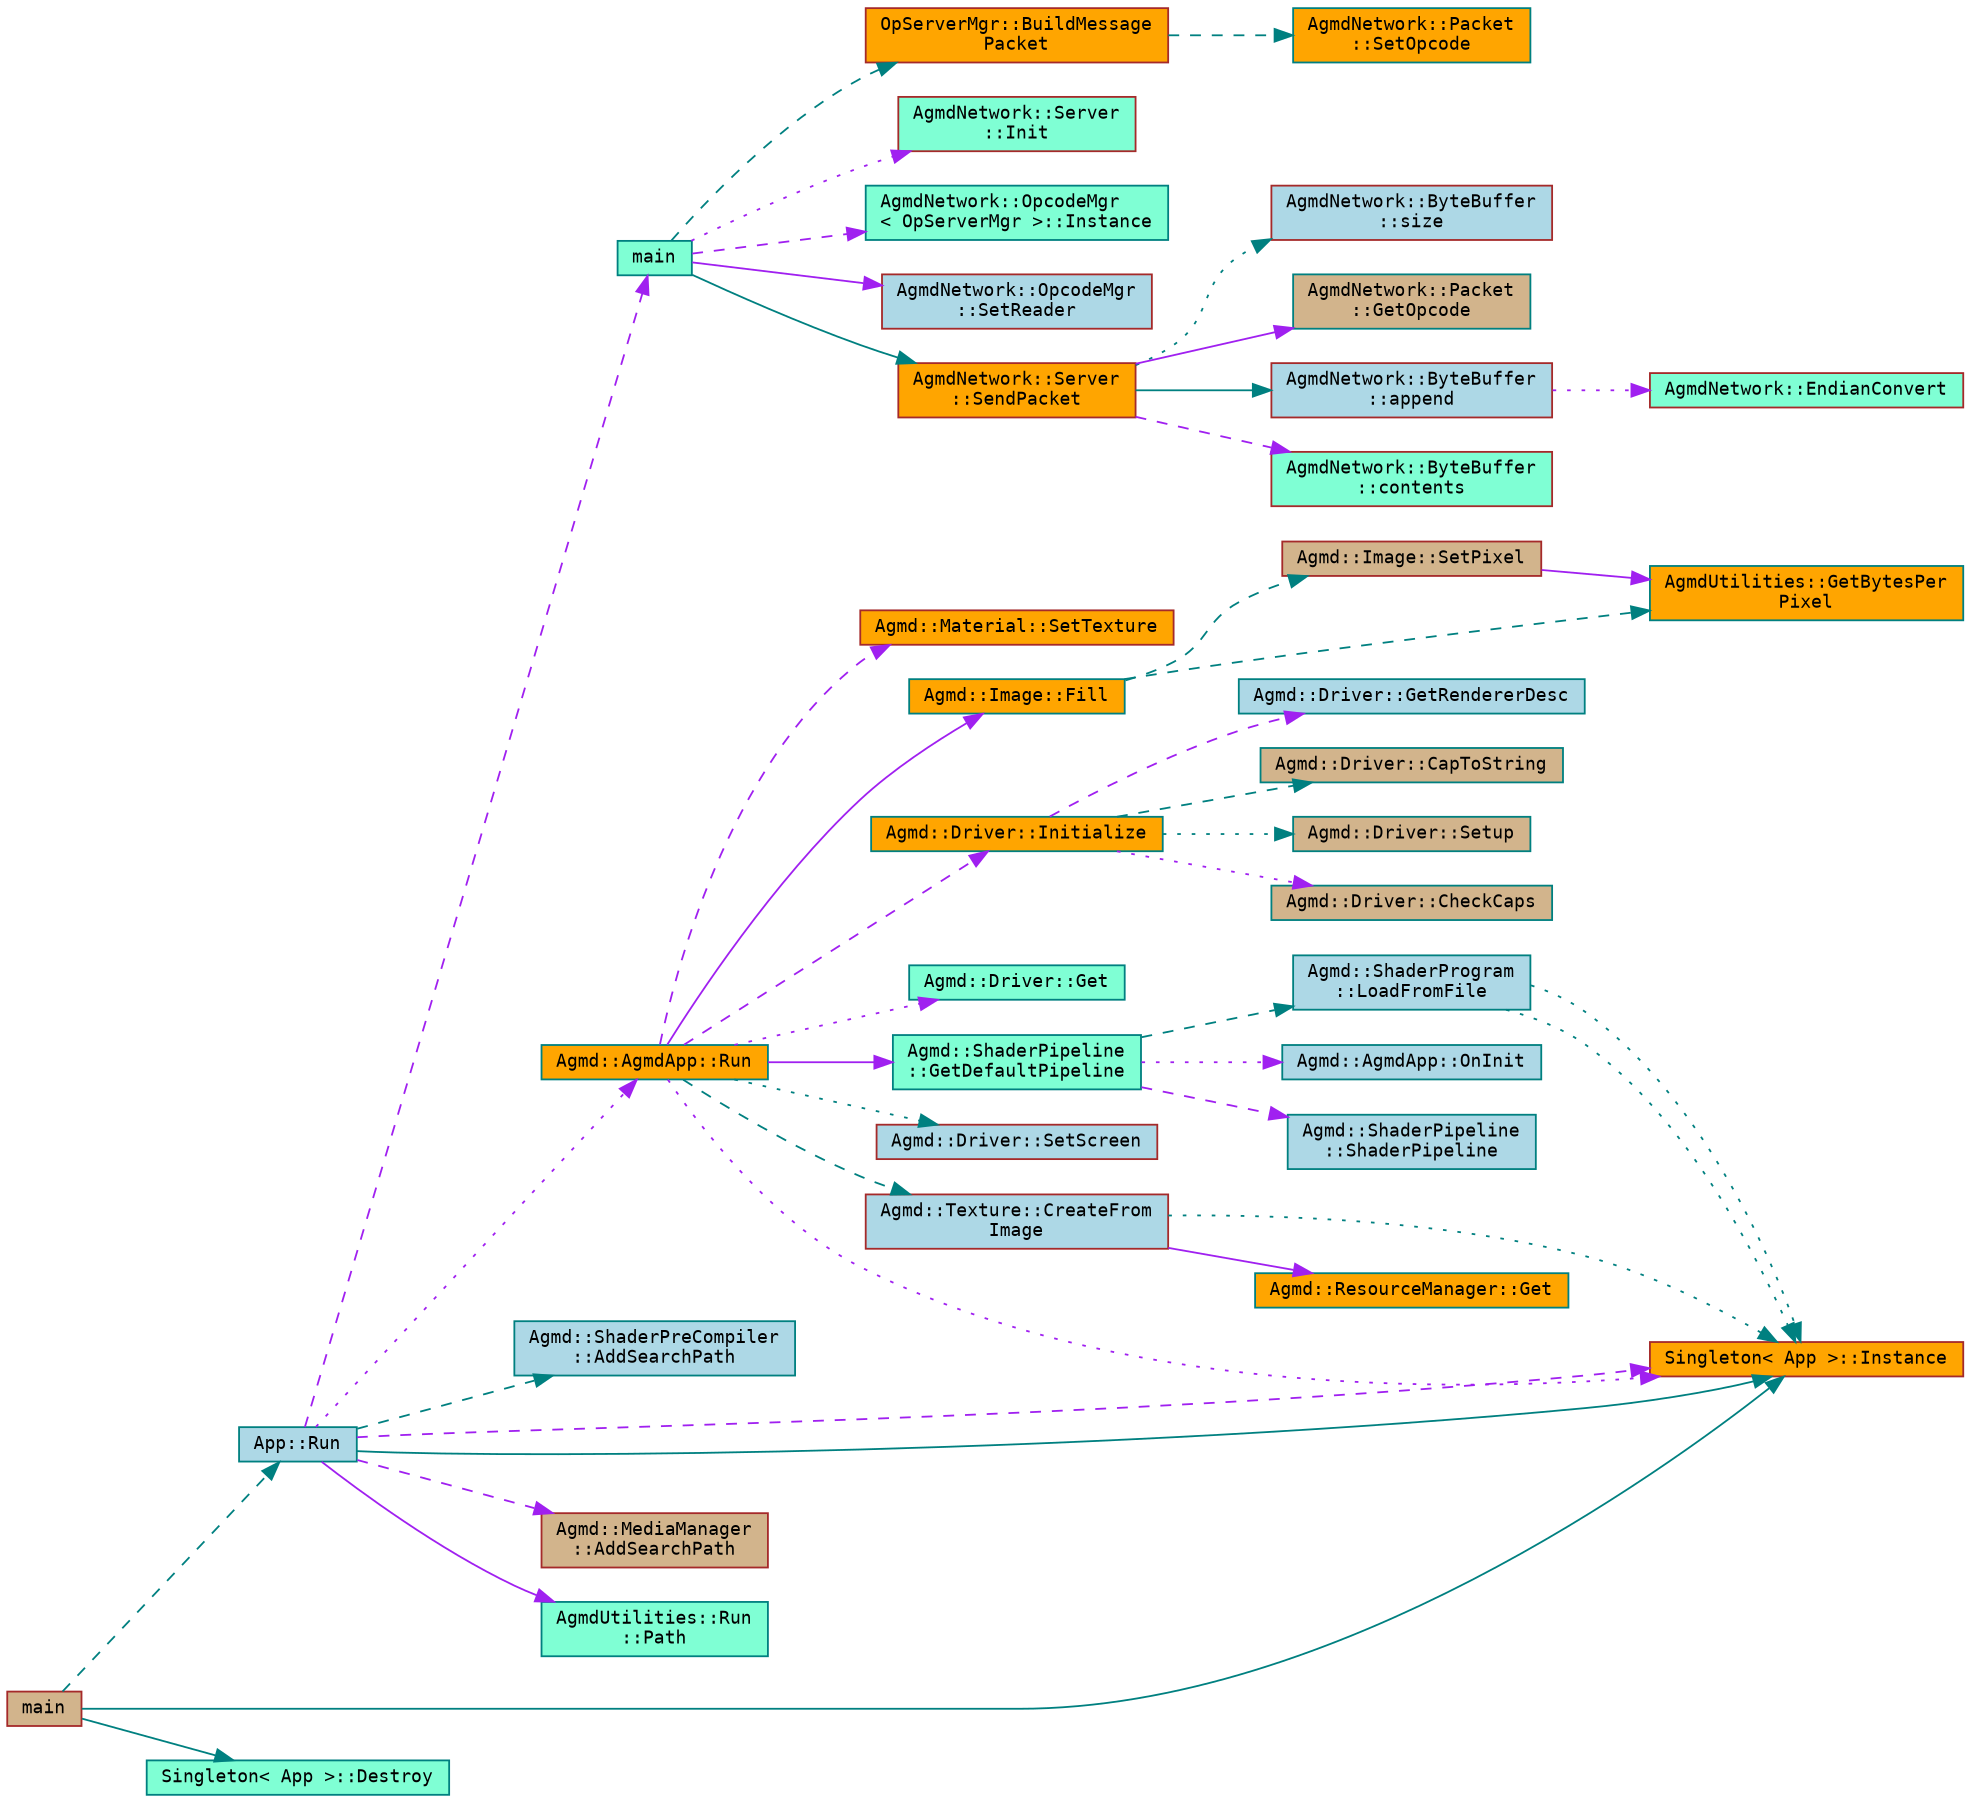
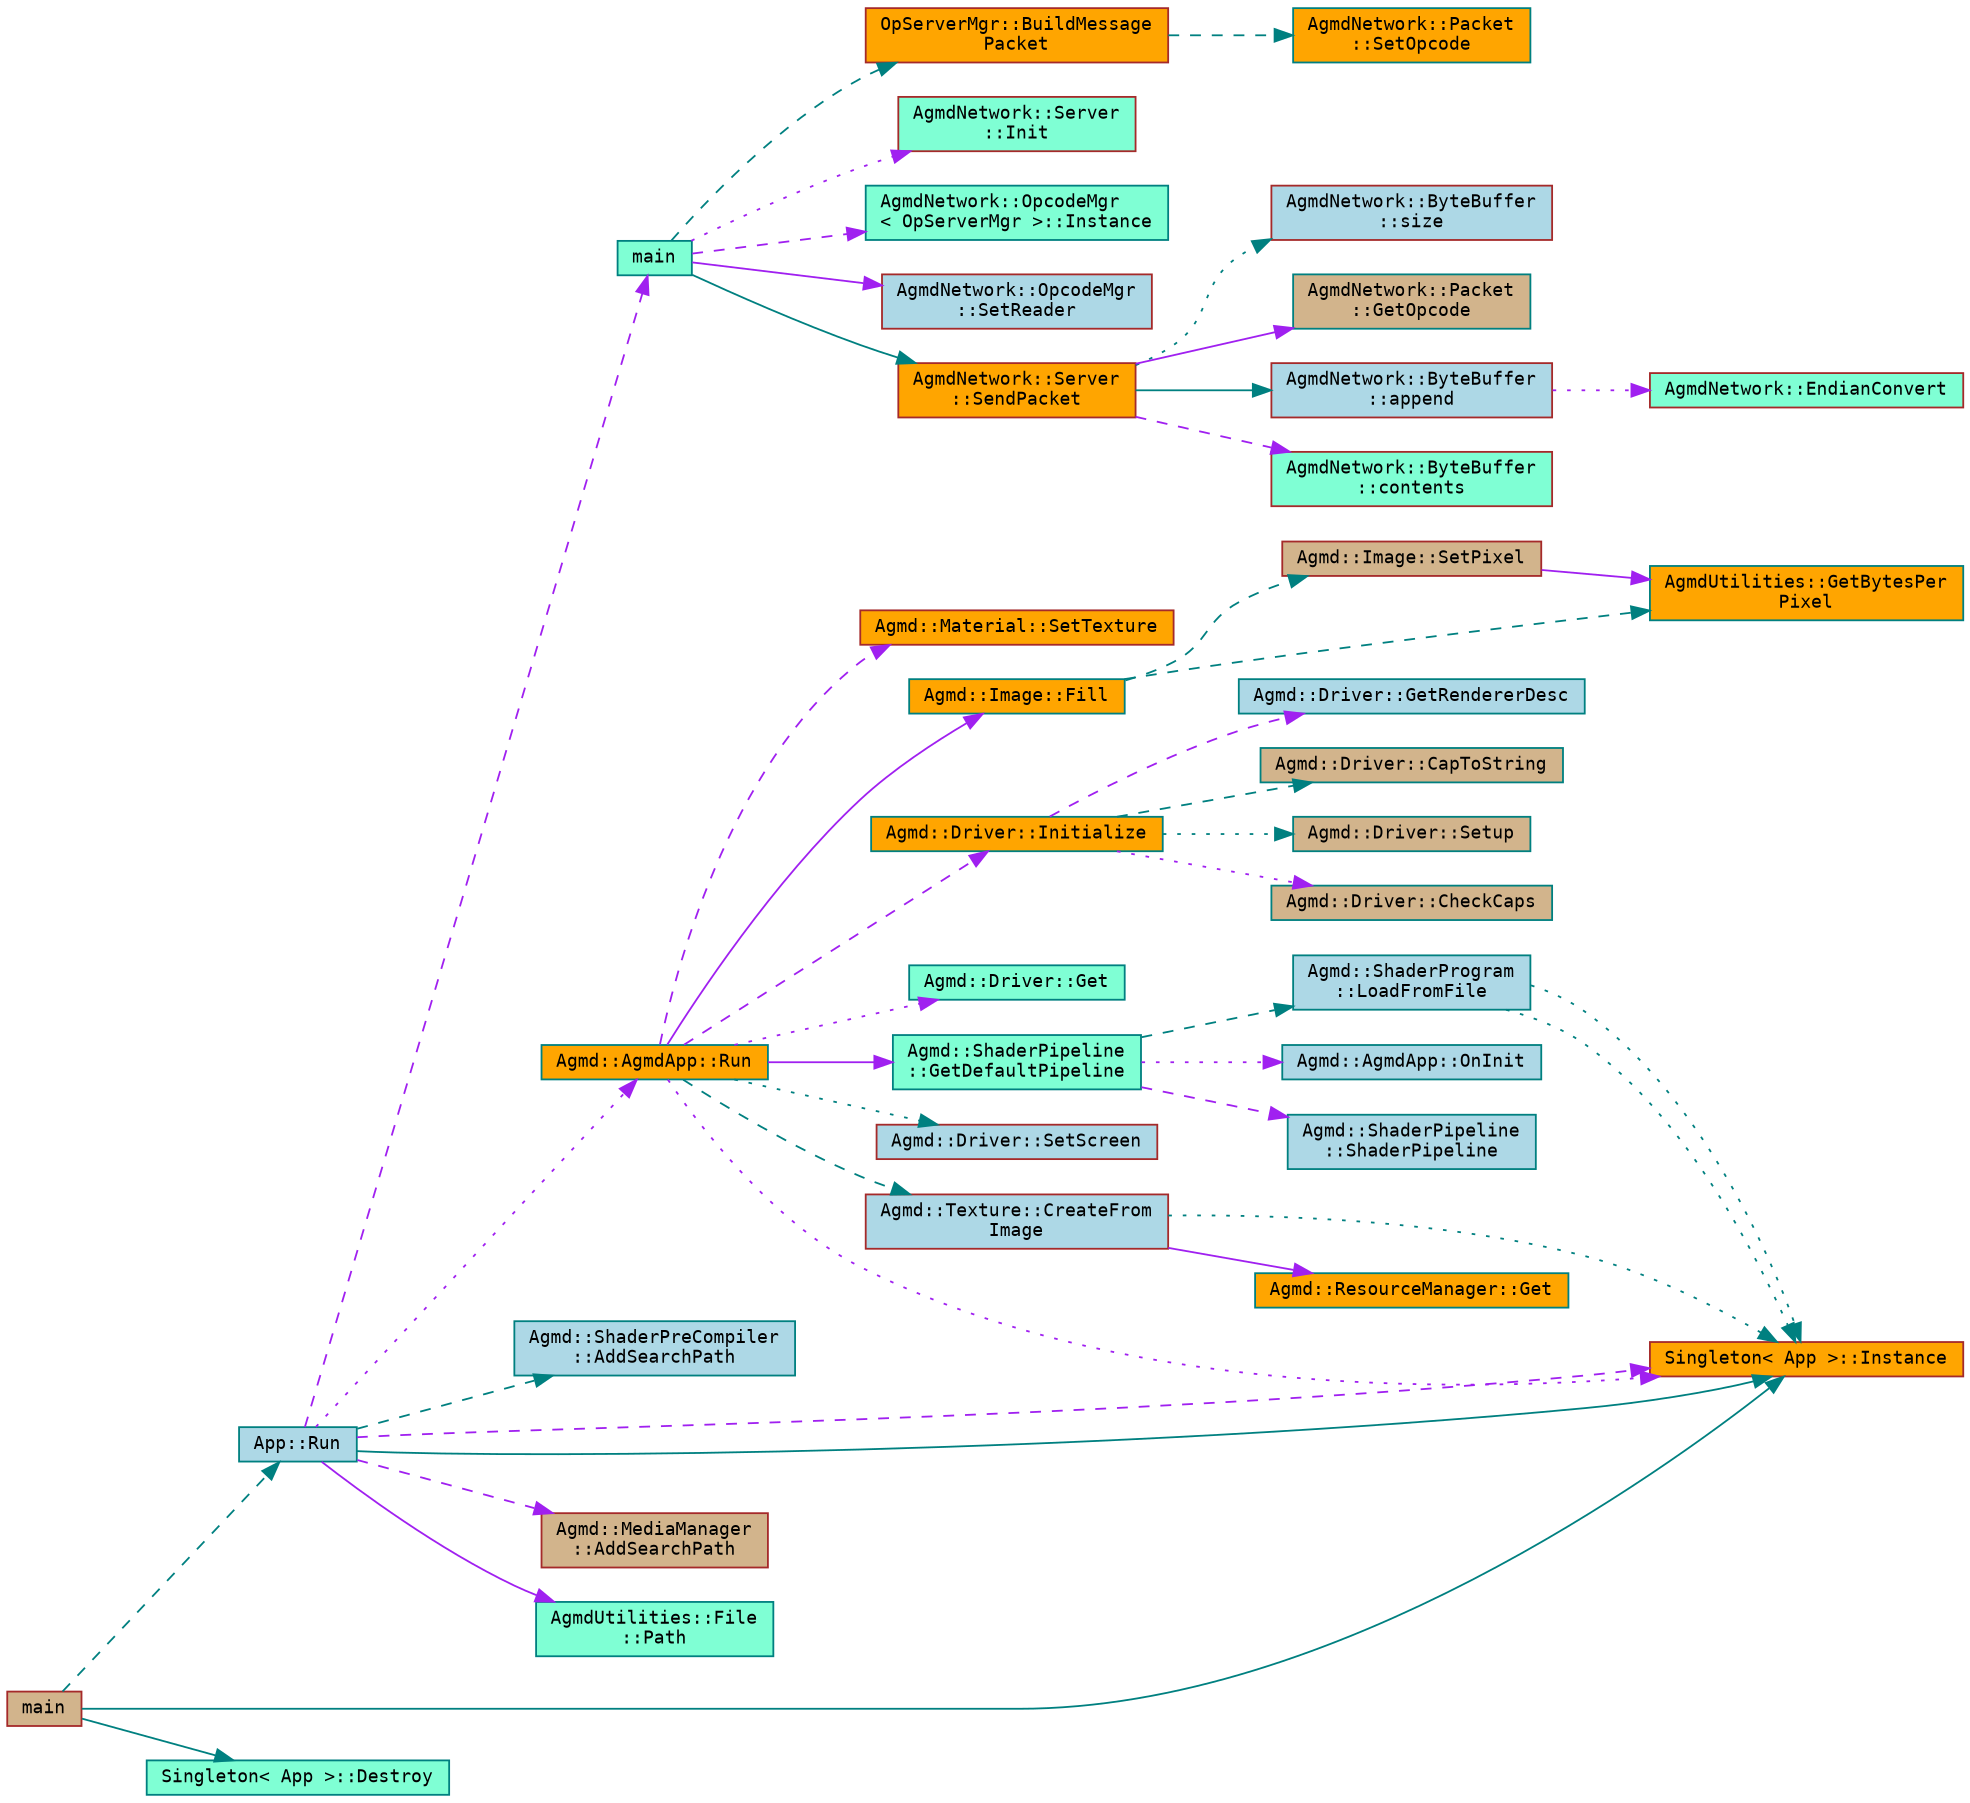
(655, 1629) -> (655, 1629)
